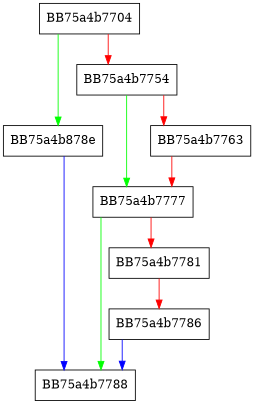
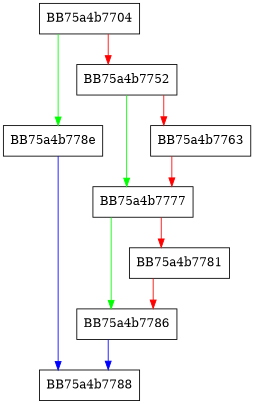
(127, 80) -> (127, 80)
(53, 141) -> (53, 141)
(101, 289) -> (111, 259)
